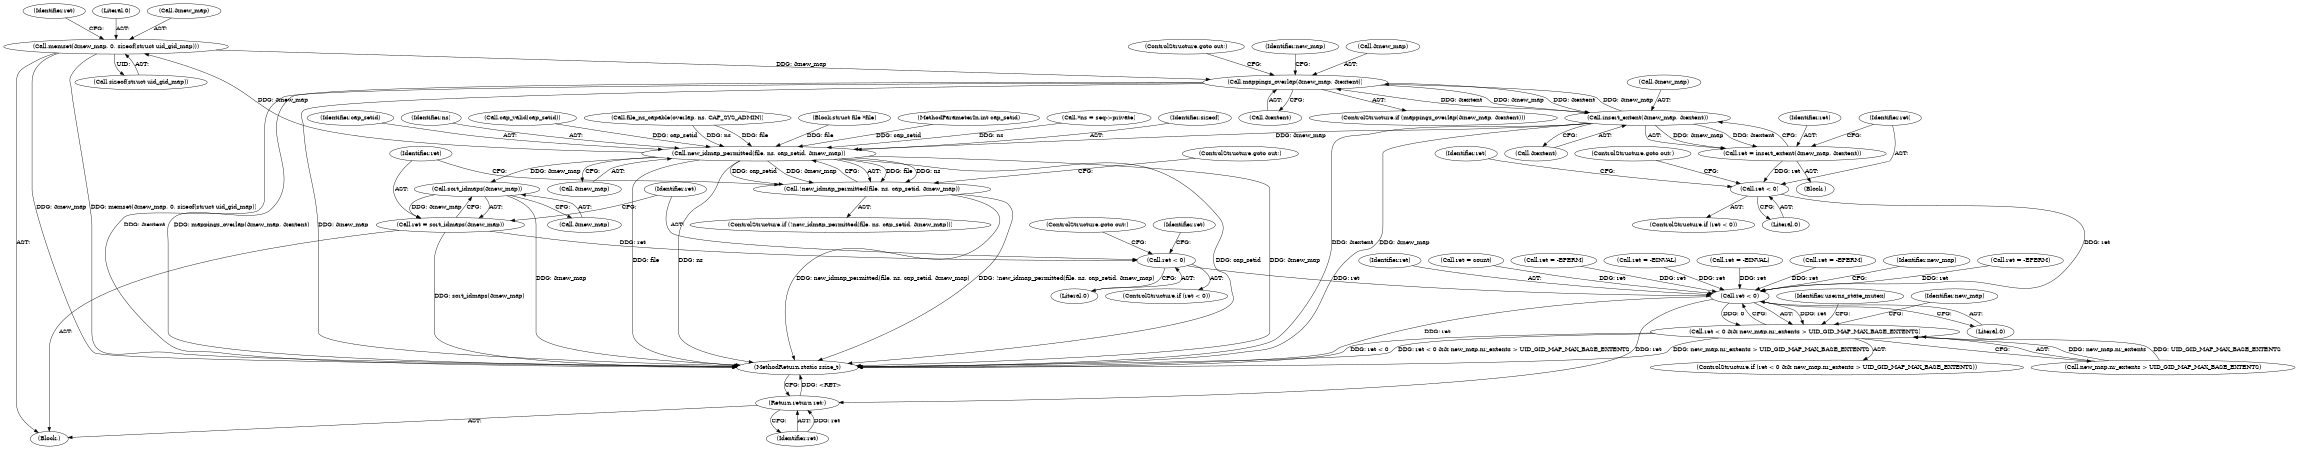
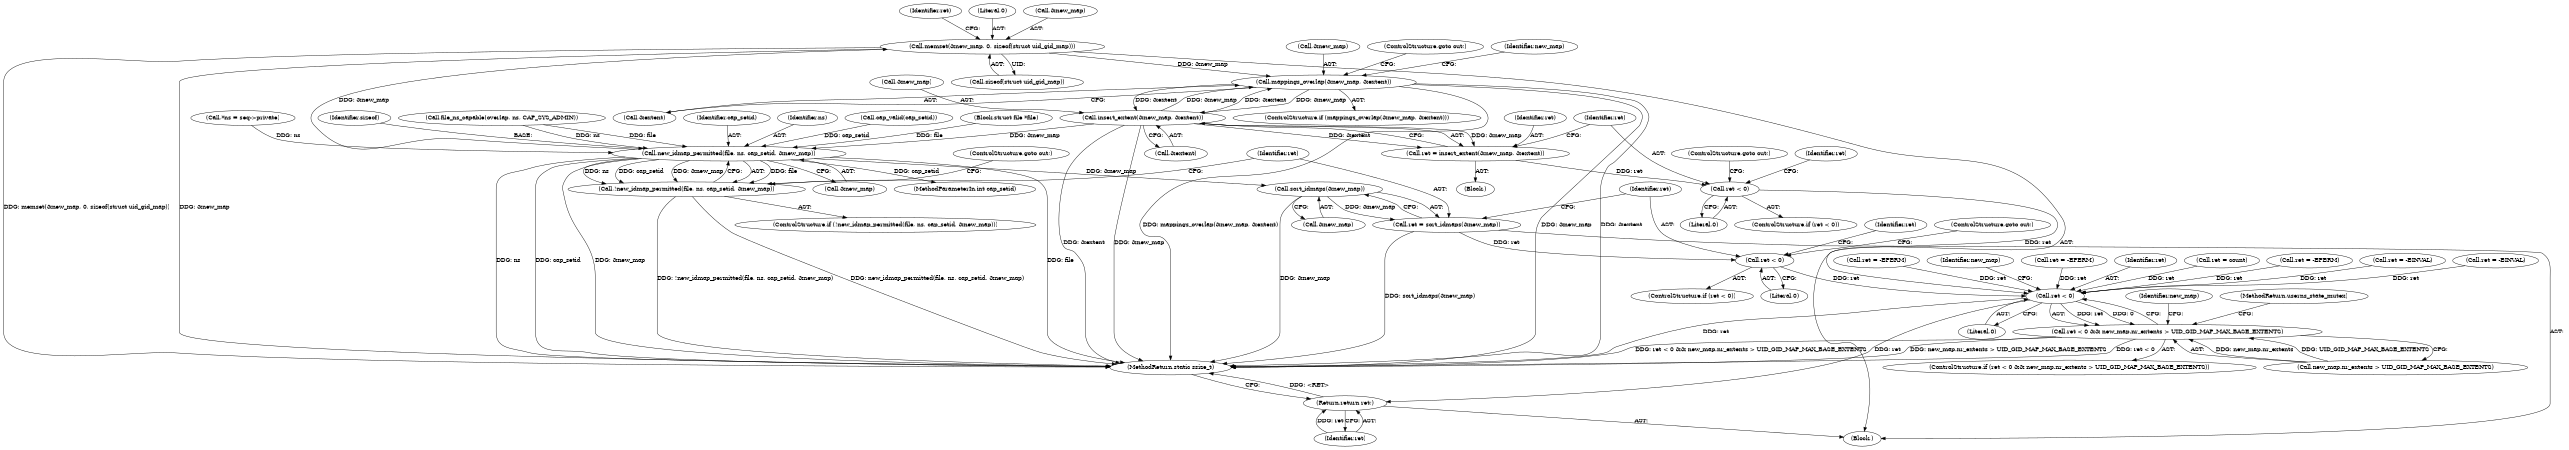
(868, 135) -> (862, 169)
(1098, 136) -> (524, 136)
(1840, 296) -> (2294, 296)
